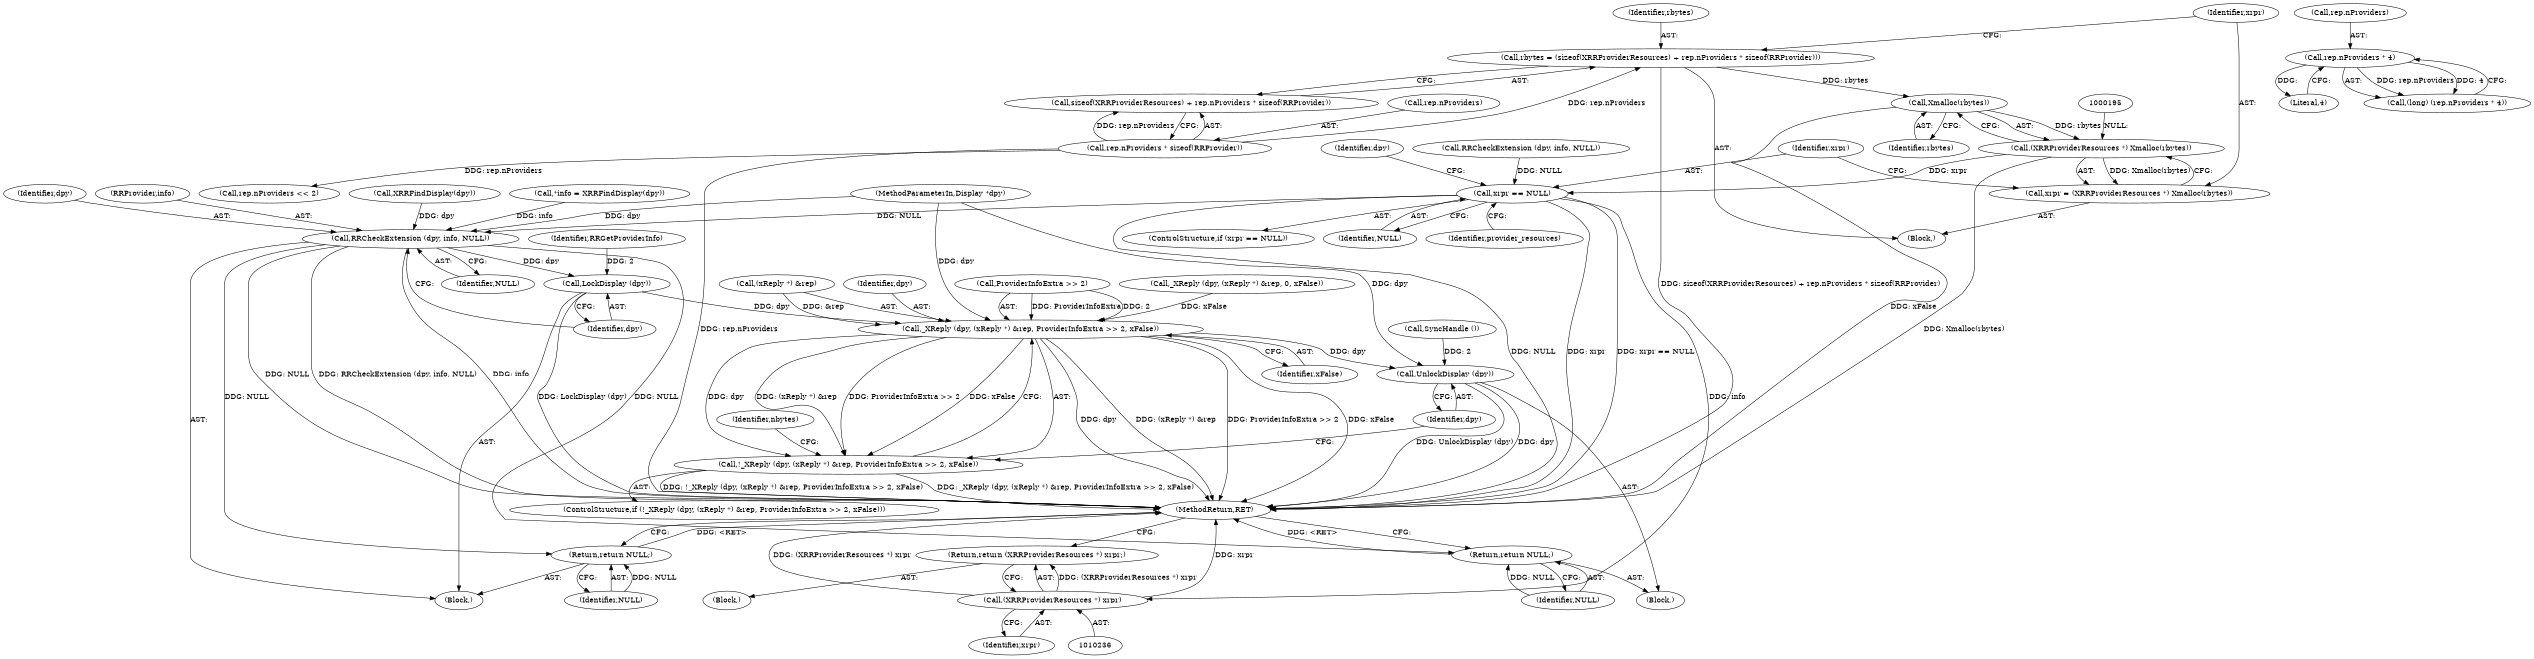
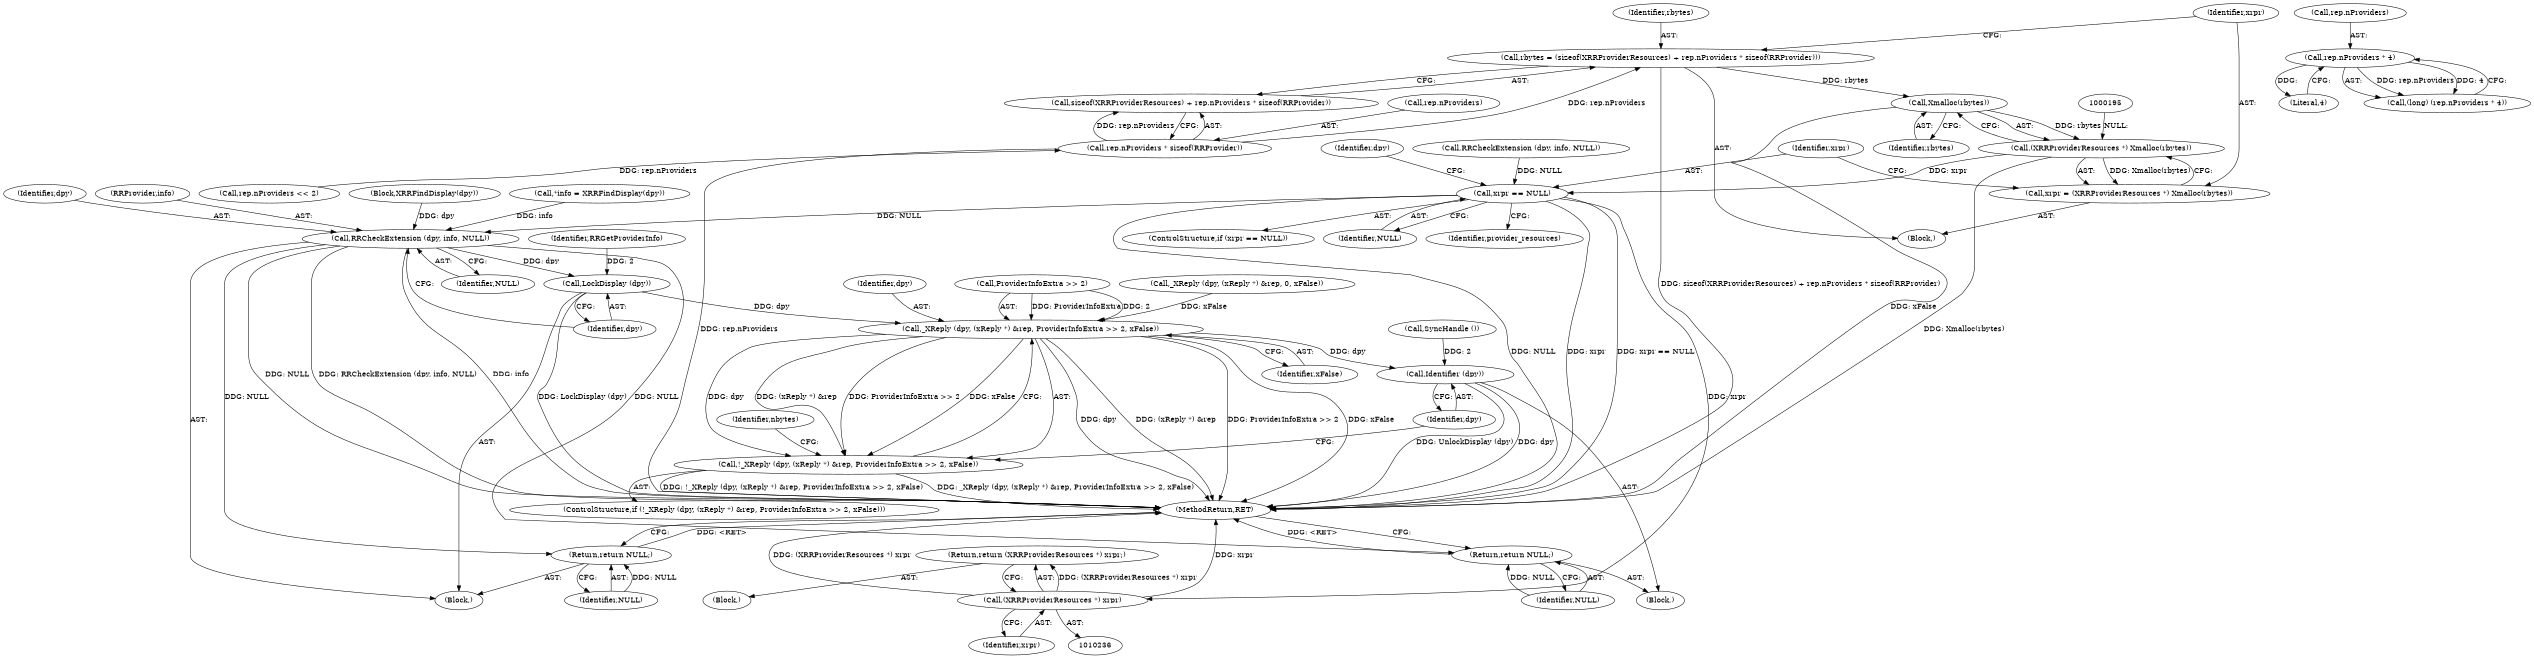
(688, 158) -> (686, 163)
(425, 194) -> (425, 194)
(940, 194) -> none
(1487, 218) -> (1510, 214)
(777, 284) -> none
(1445, 375) -> (1445, 375)
(1727, 397) -> (1727, 397)
(1131, 532) -> none
(1091, 623) -> (1064, 624)
